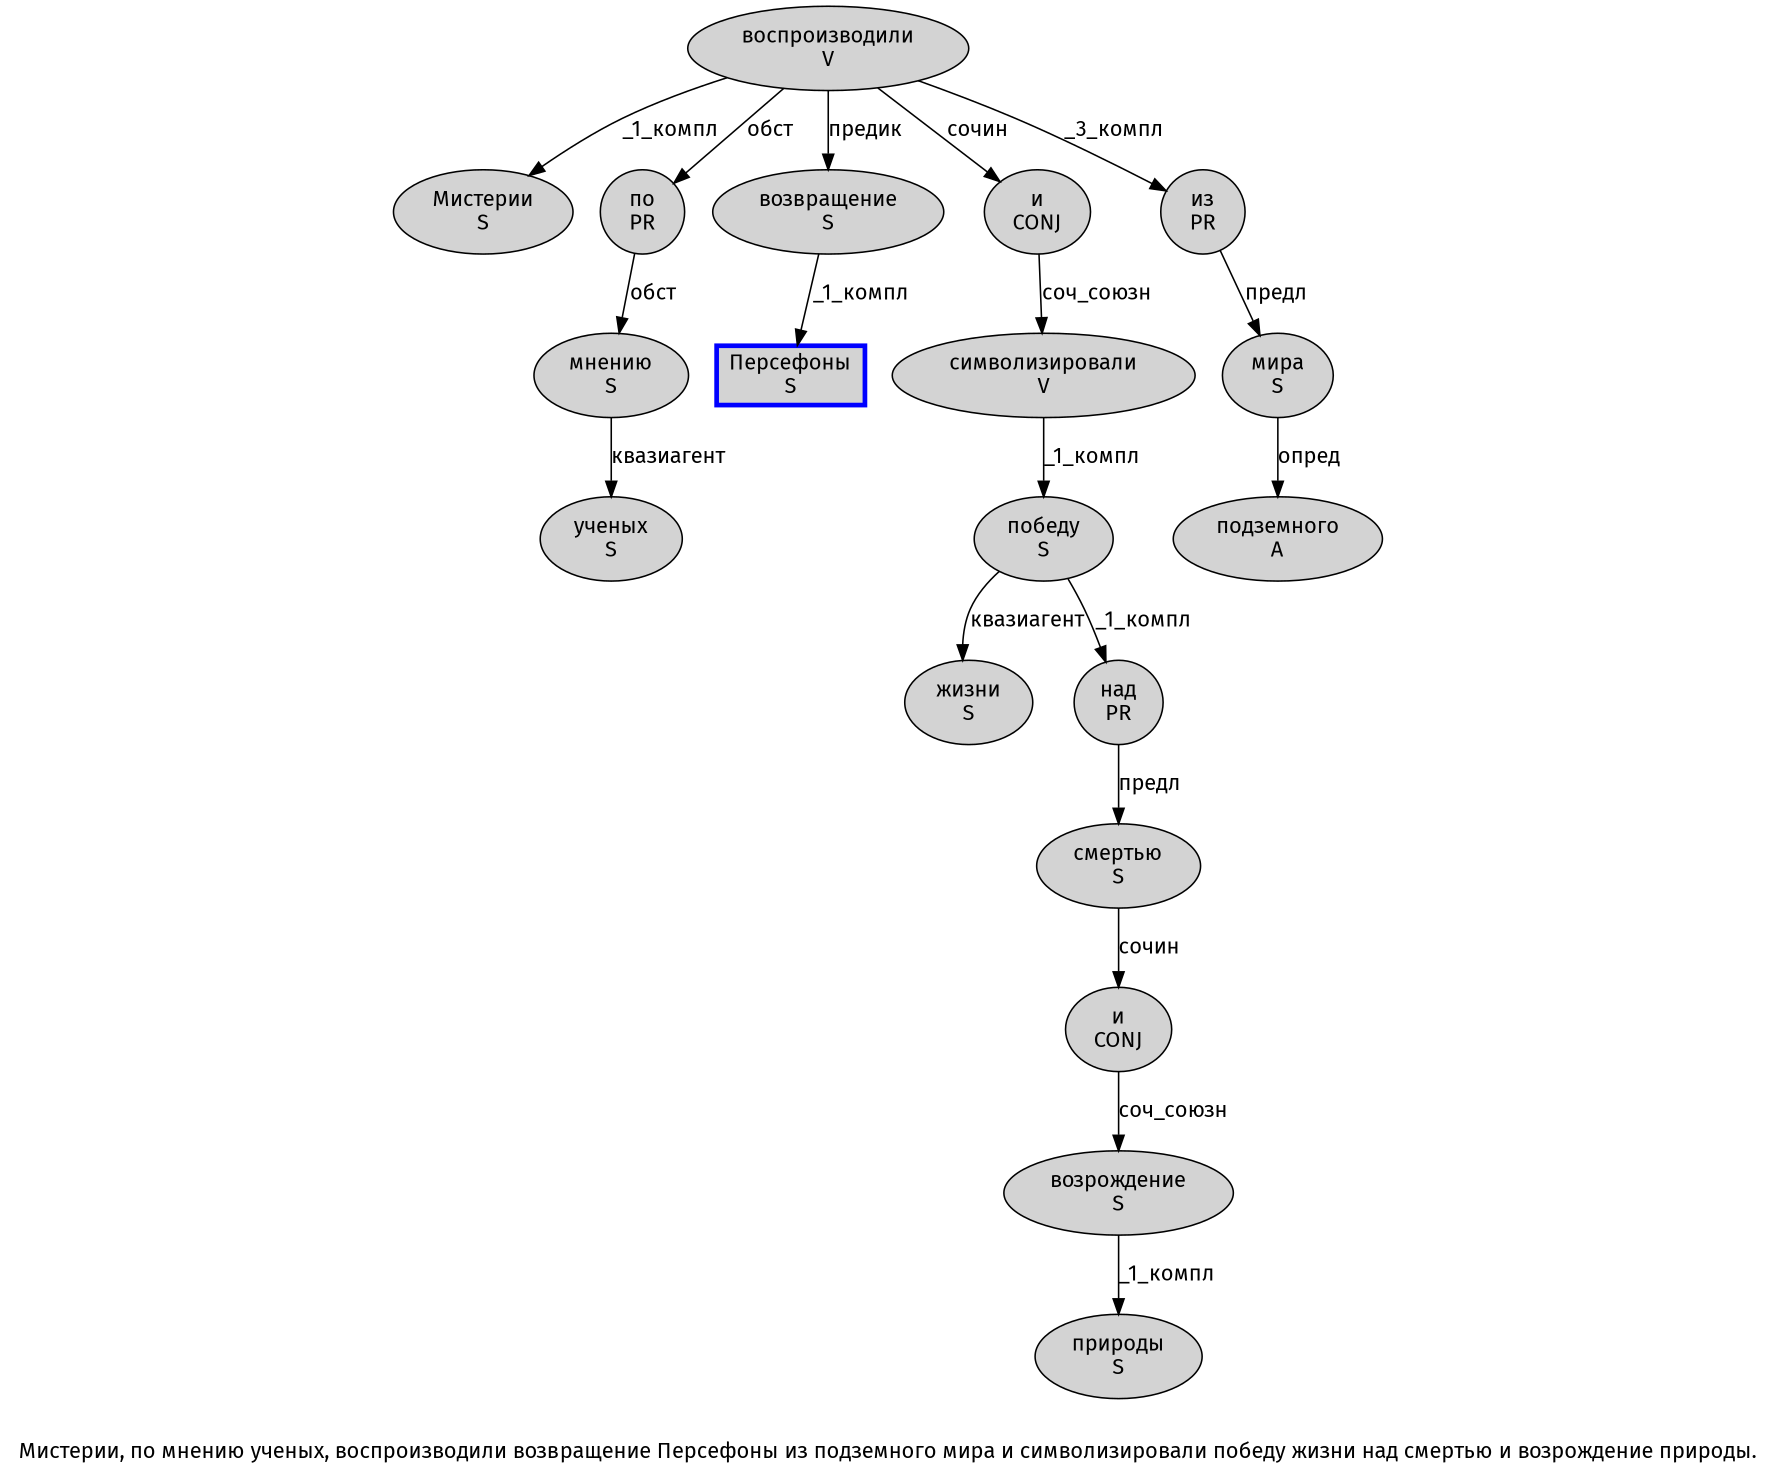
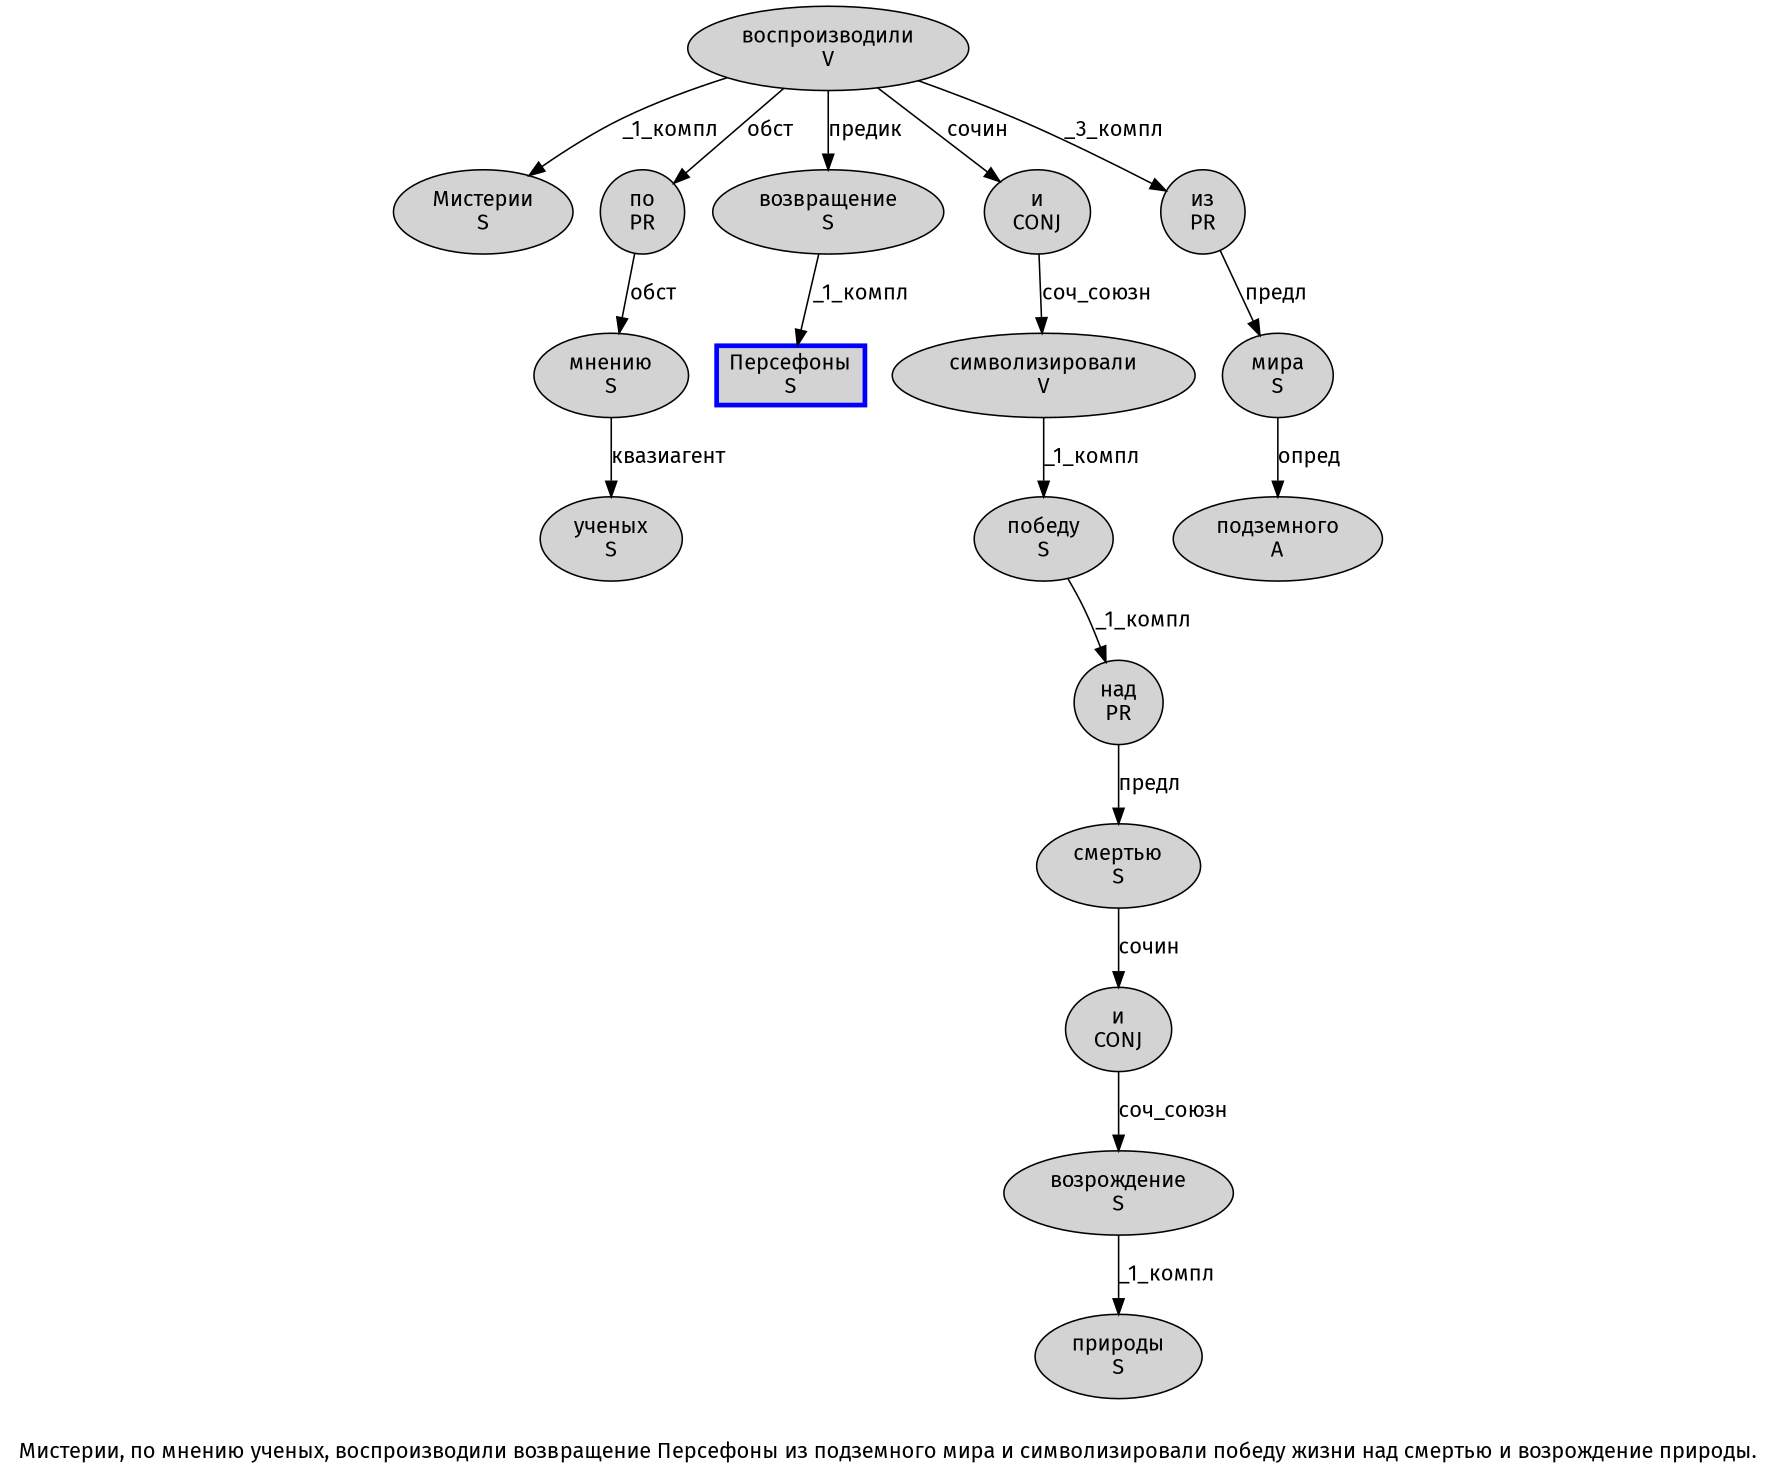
(969, 702) -> none
